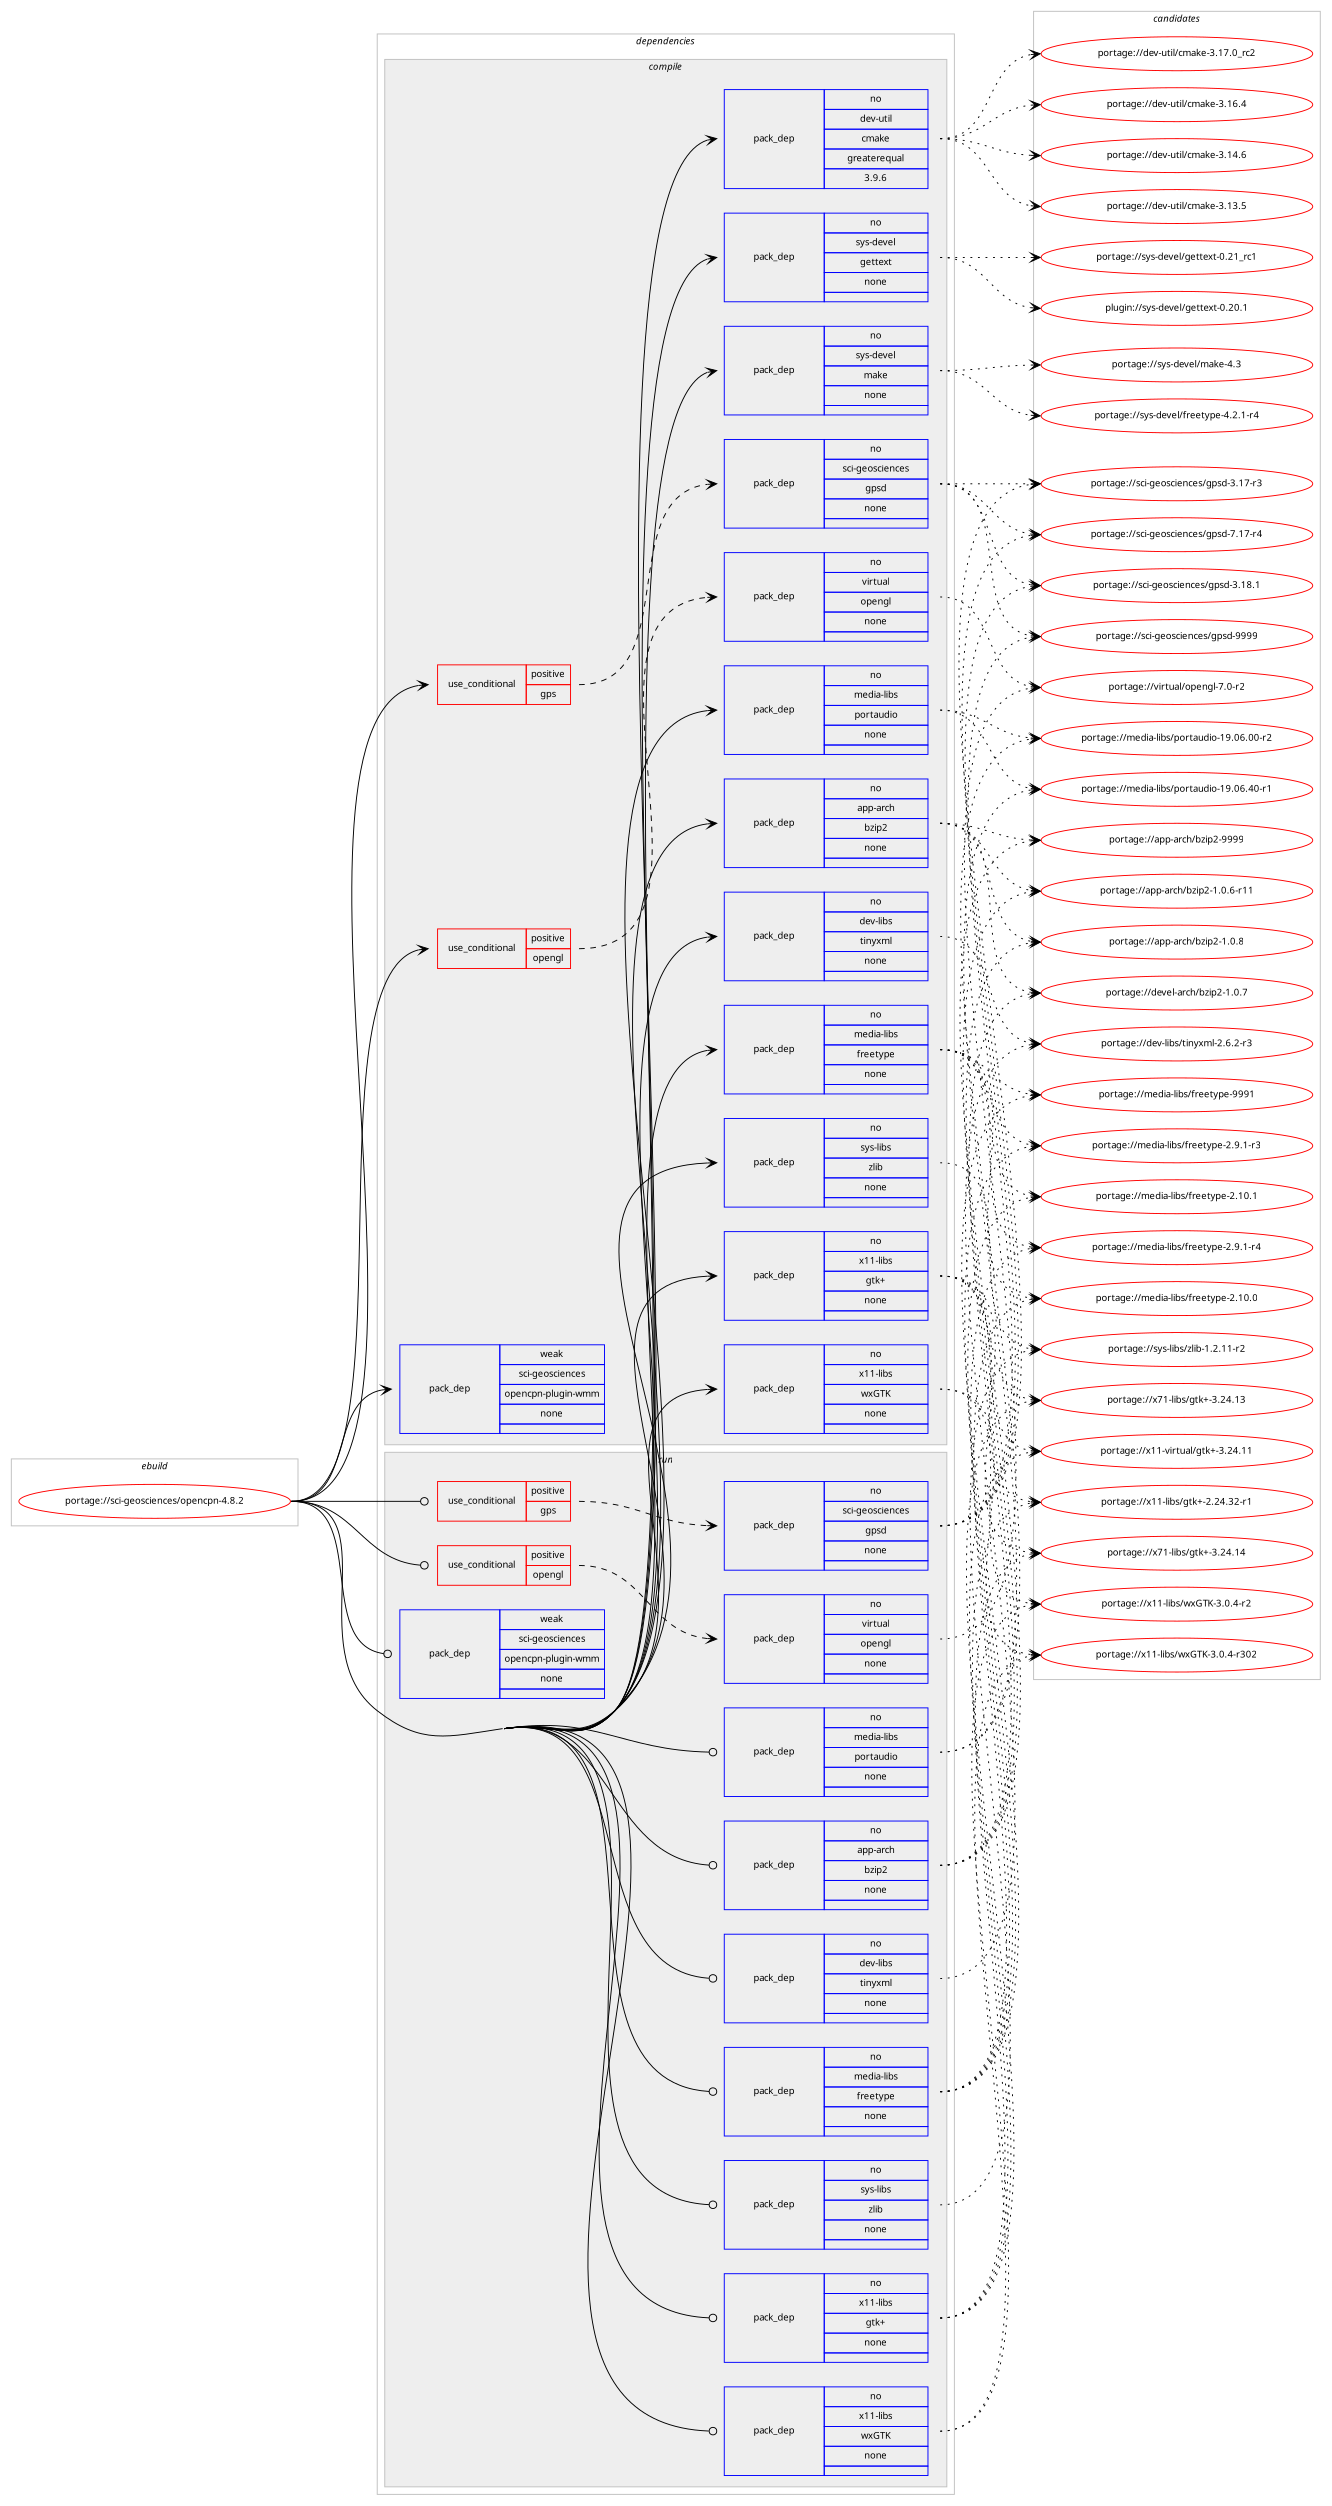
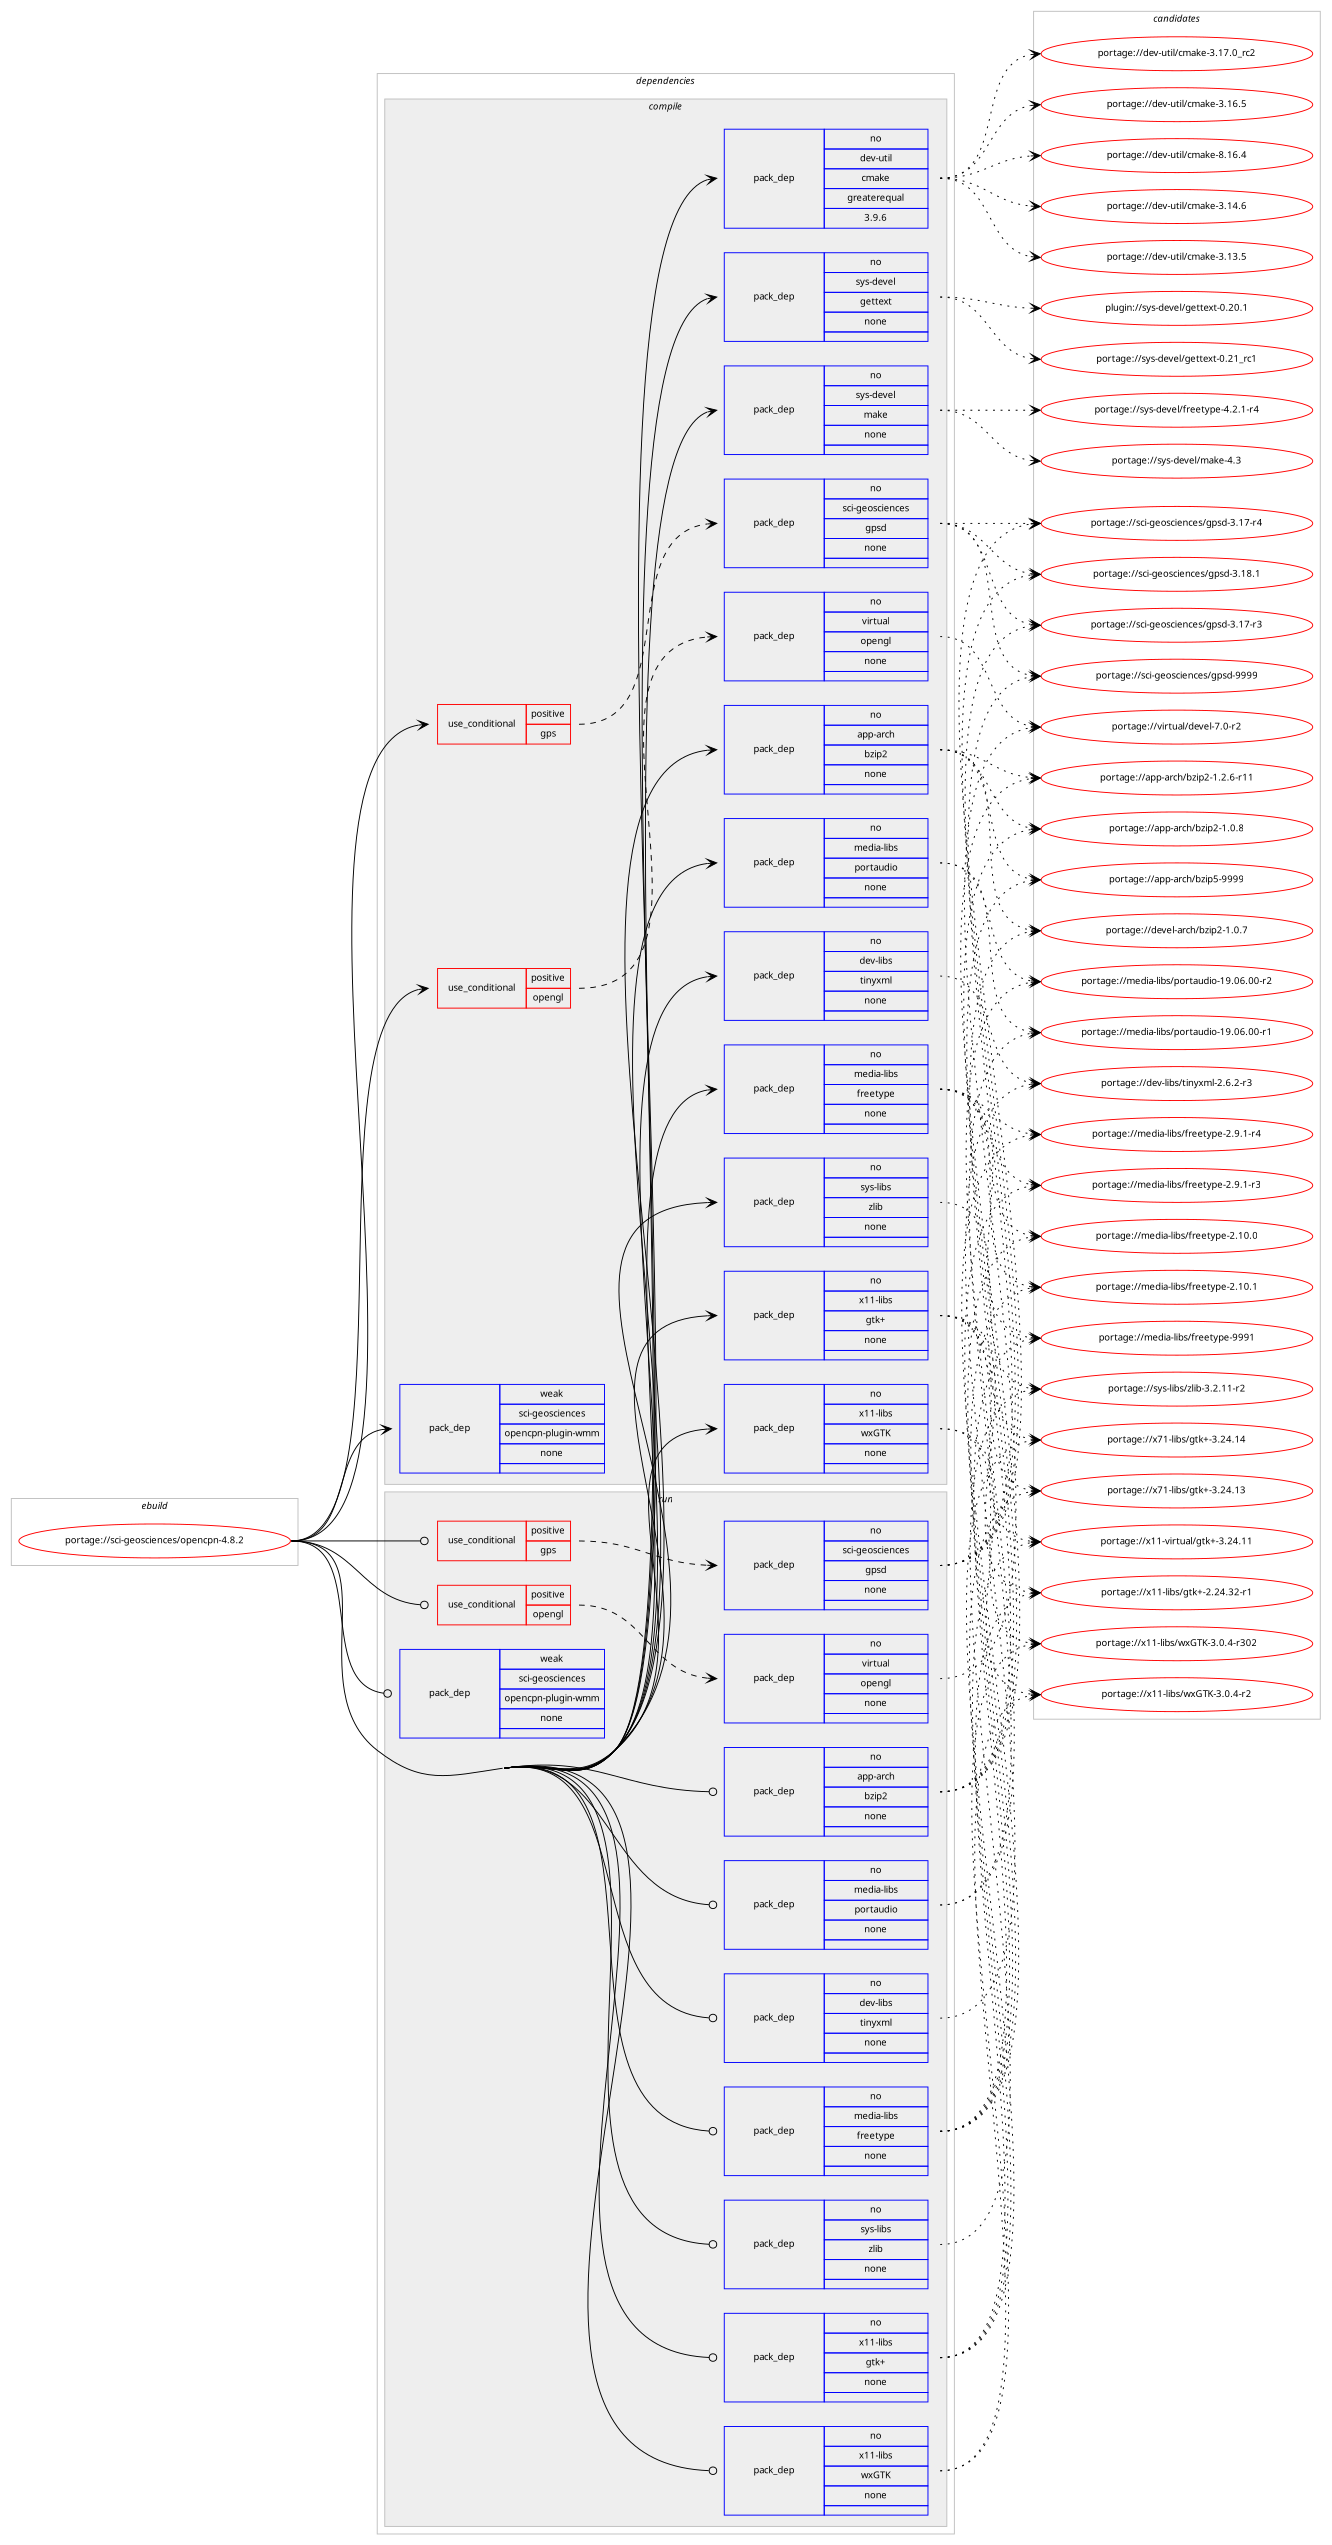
none -> (1177, 105)
(1177, 105) -> (1177, 156)
(1177, 535) -> (1177, 523)
(1177, 687) -> (1177, 727)
(1177, 789) -> (1177, 1033)
(1177, 840) -> (1177, 880)
(1177, 891) -> (1177, 778)
(1177, 1350) -> (1177, 1389)
